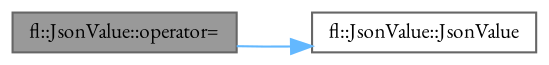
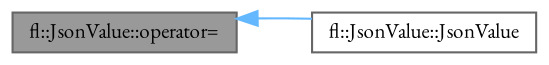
(264, 47) -> (285, 18)
